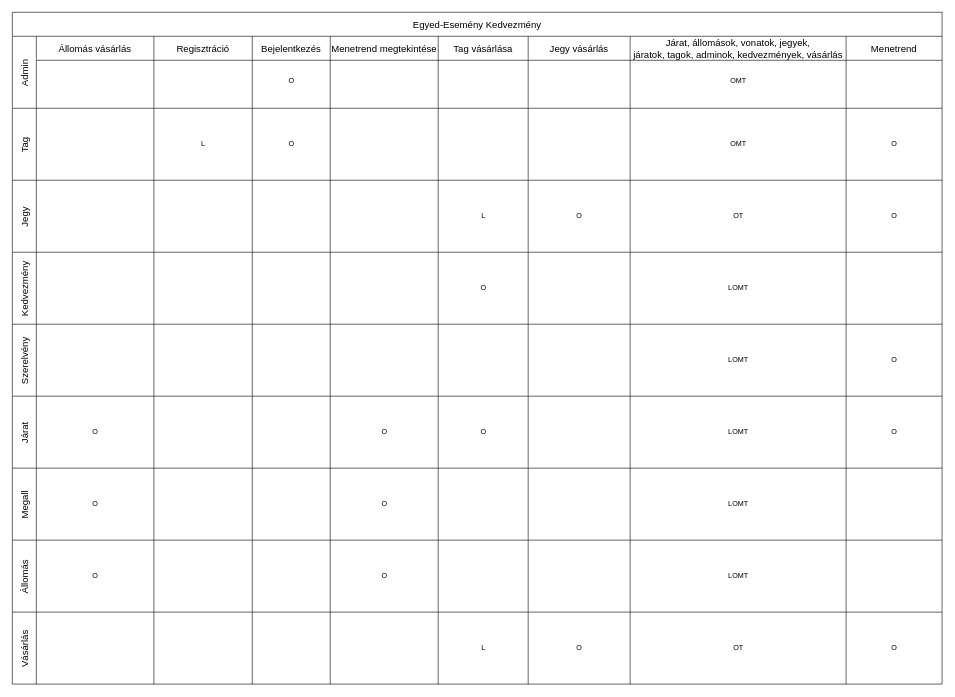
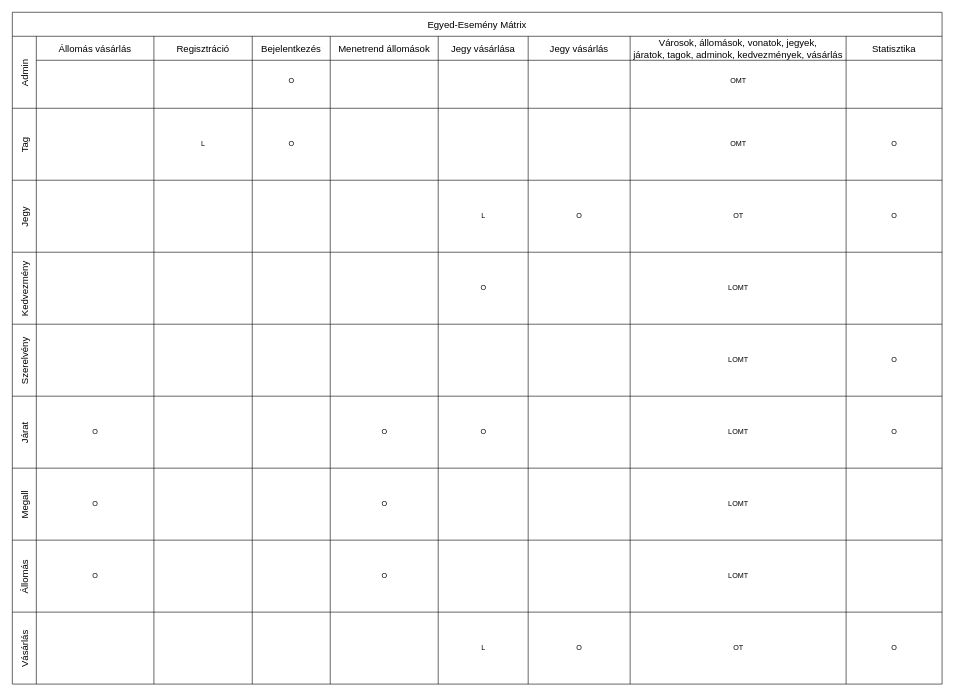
(477, 25) -> (477, 25)
(738, 43) -> (738, 43)
(384, 49) -> (384, 49)
(483, 49) -> (483, 49)
(894, 49) -> (894, 49)
